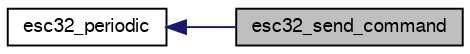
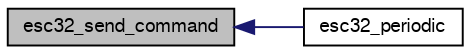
(211, 27) -> (279, 27)
